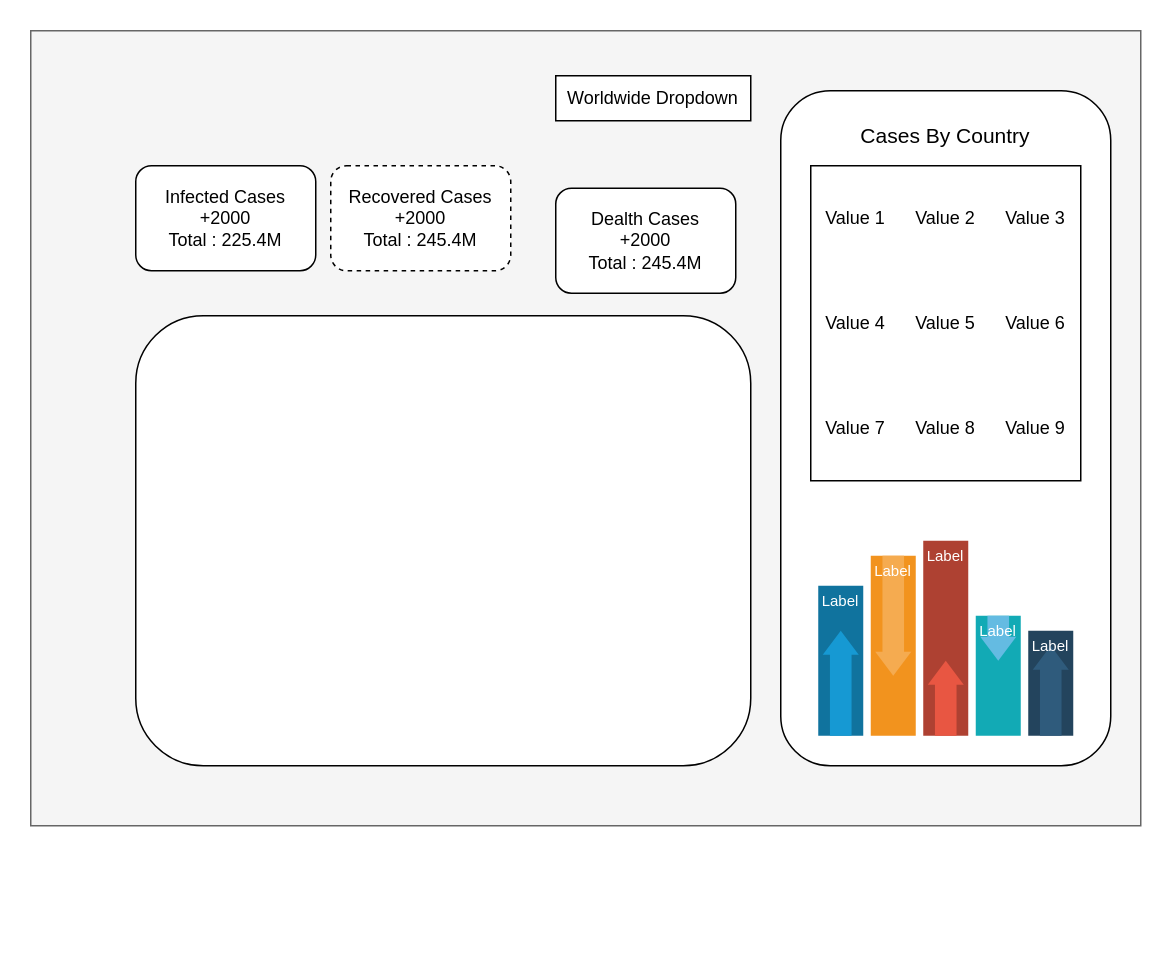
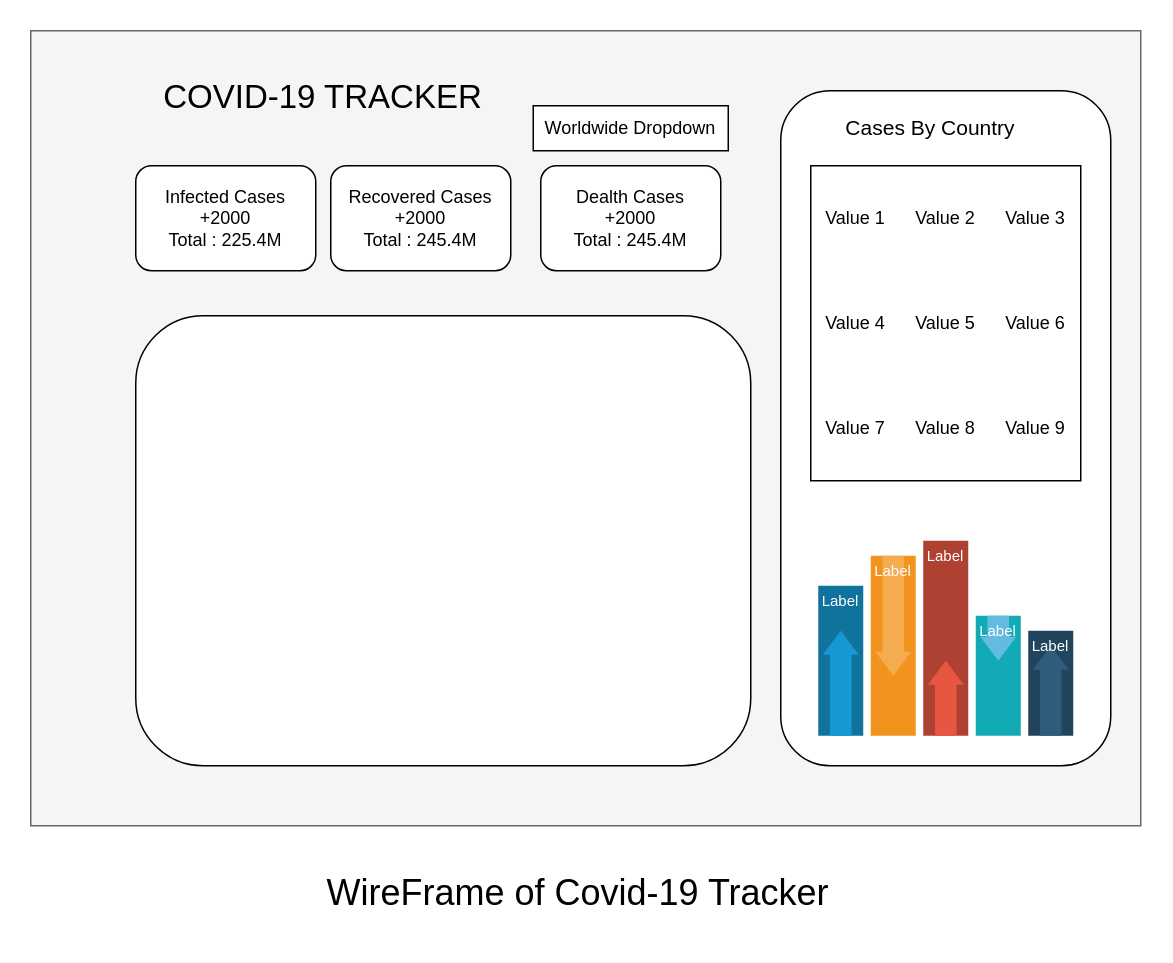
none -> (323, 98)
(653, 98) -> (631, 128)
(946, 136) -> (931, 128)
(421, 218) -> (421, 218)
(646, 241) -> (631, 218)
none -> (578, 893)
